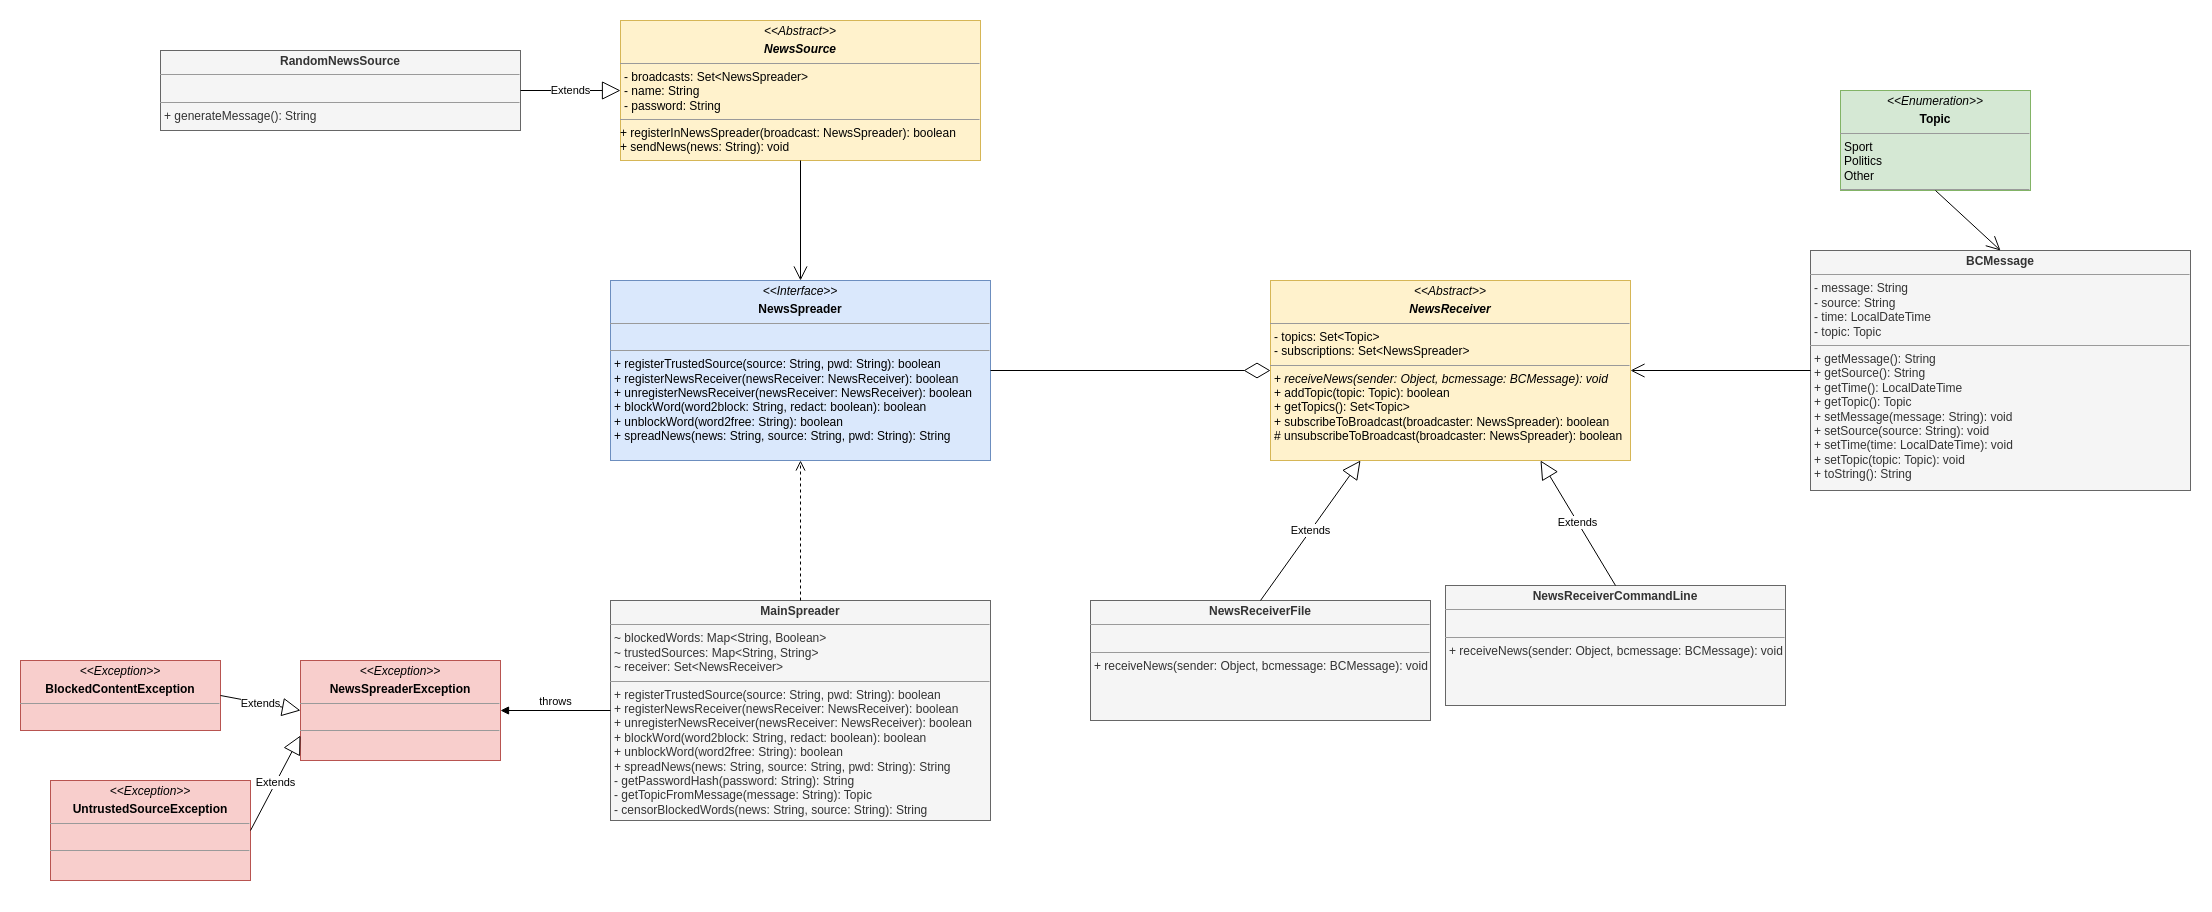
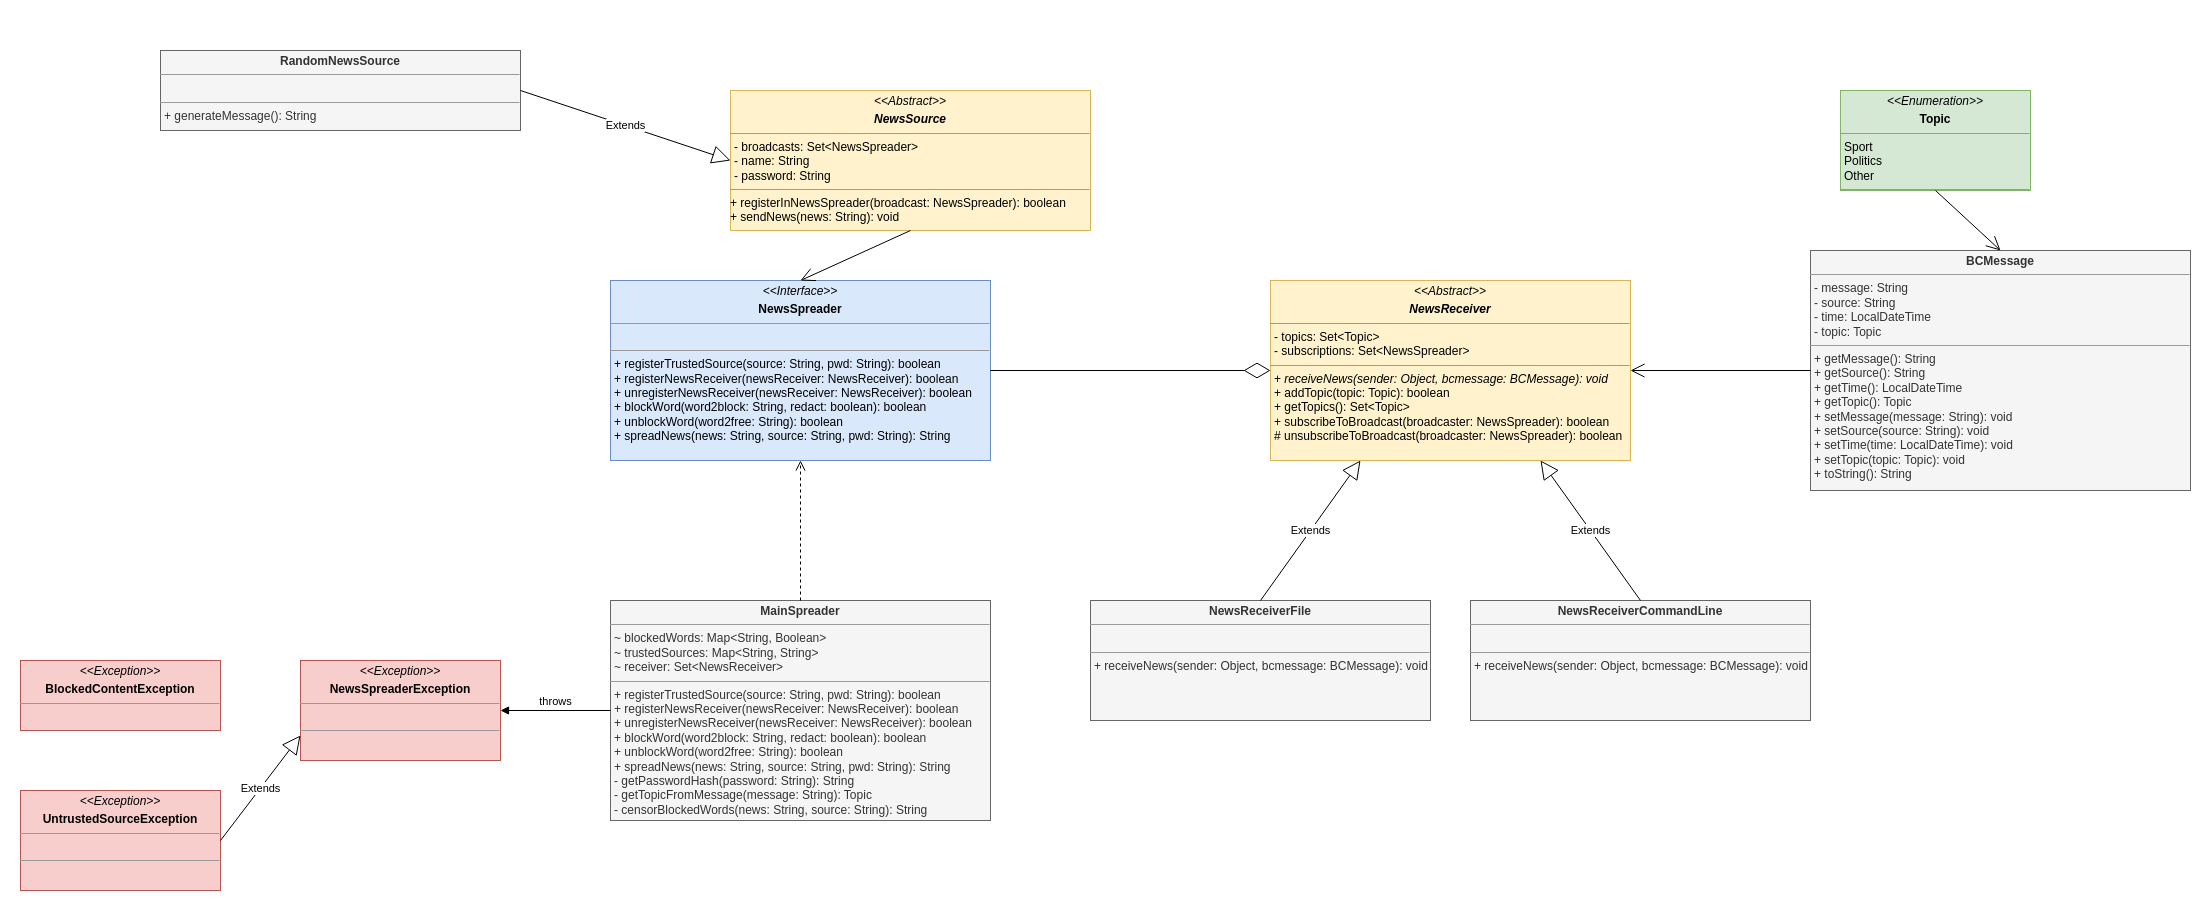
(801, 91) -> (911, 161)
(1616, 646) -> (1641, 661)
(251, 701) -> none
(151, 831) -> (121, 841)
